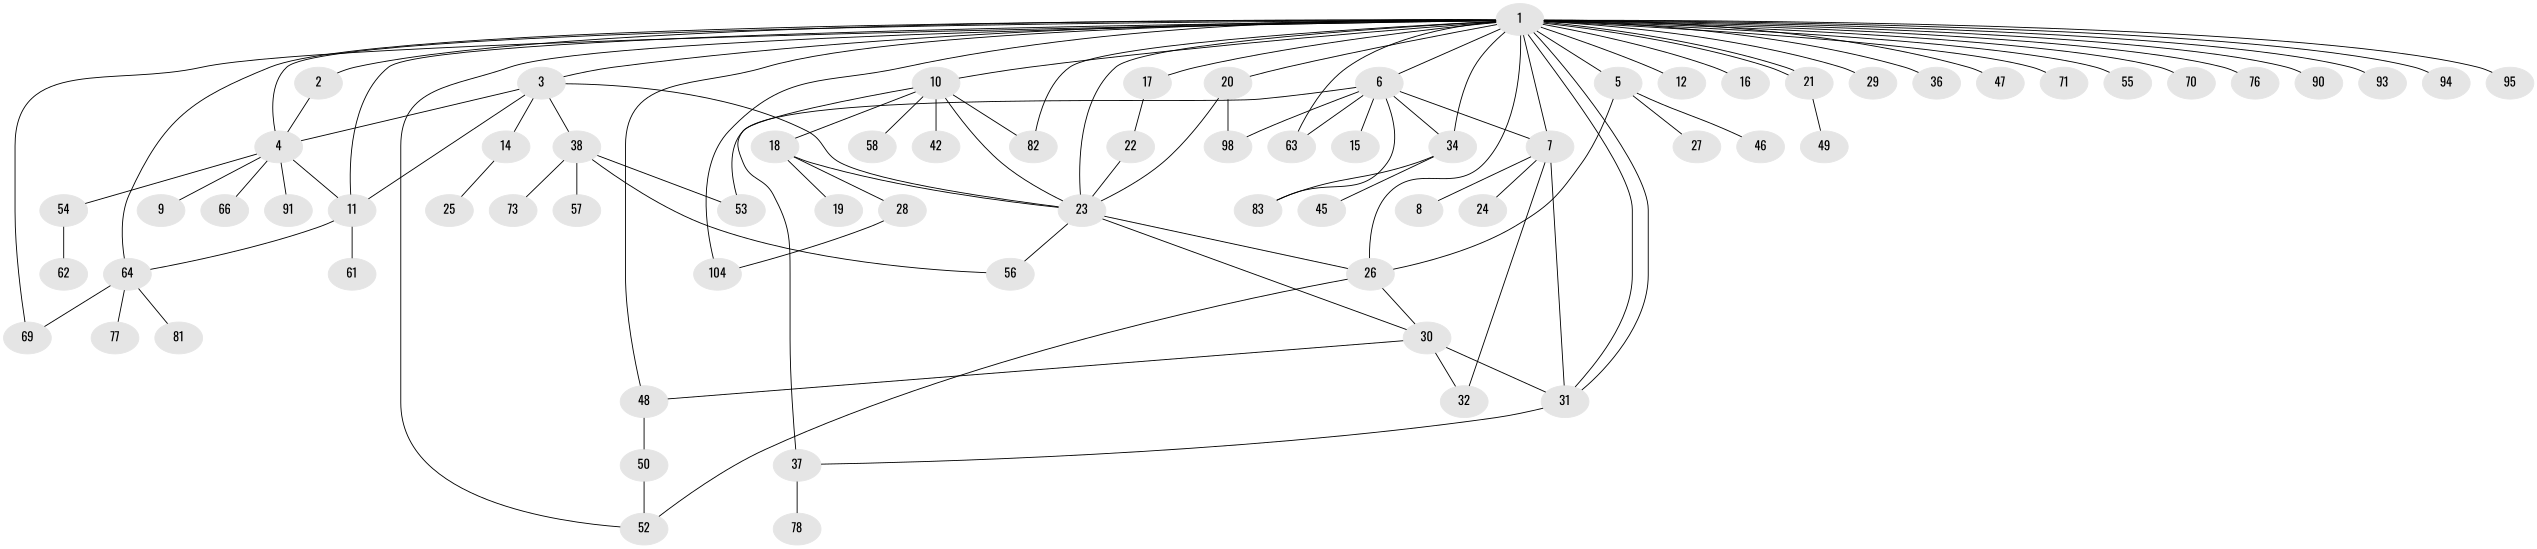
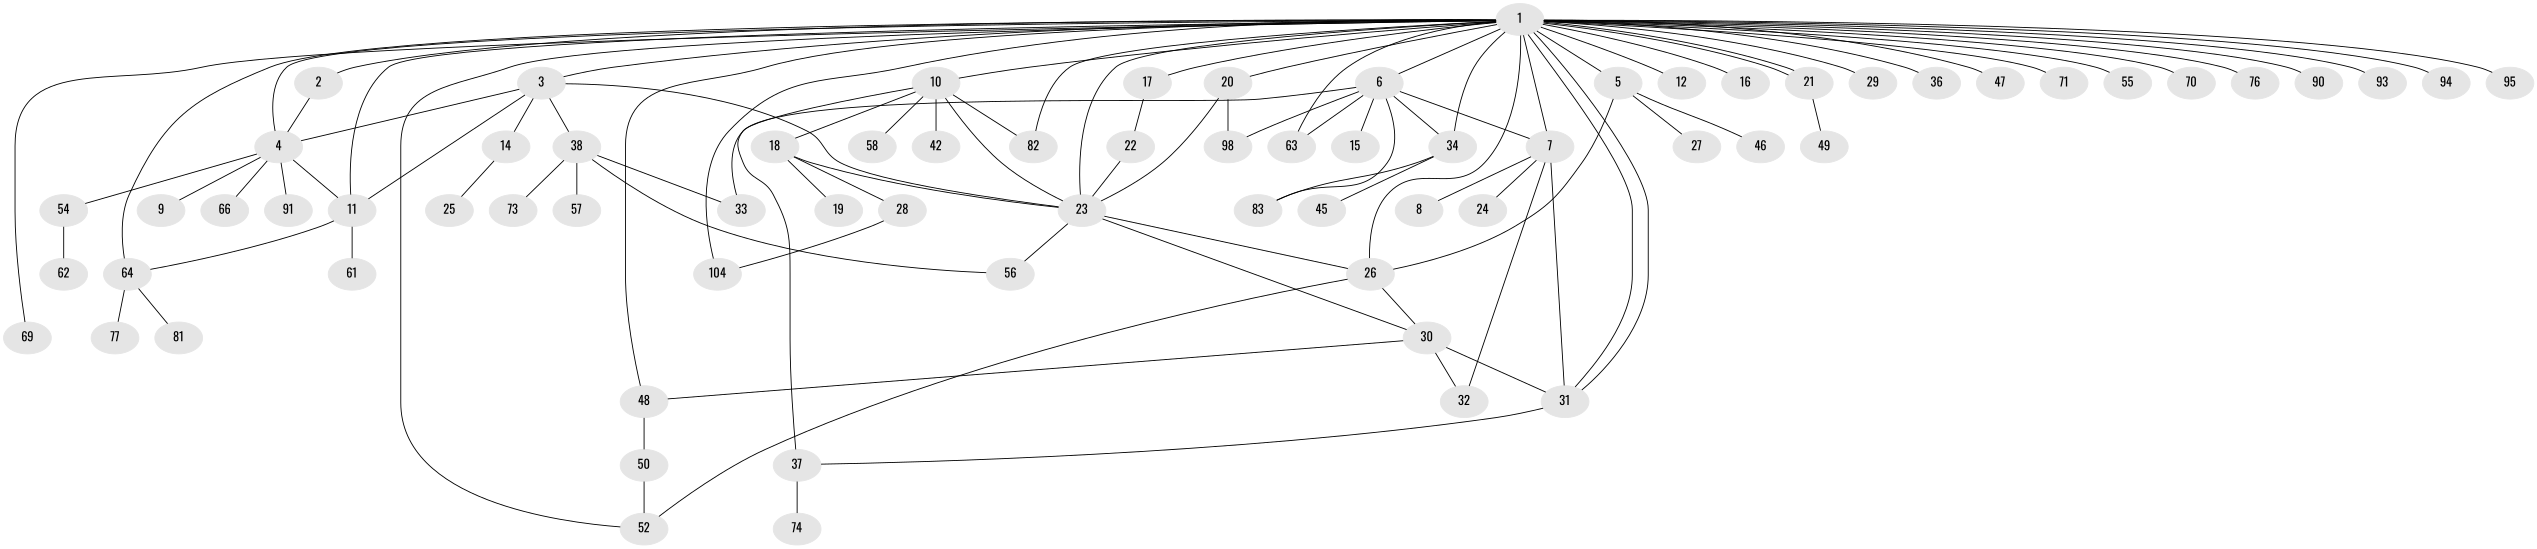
(741, 211) -> (741, 211)
(77, 306) -> none
(797, 529) -> (797, 529)
